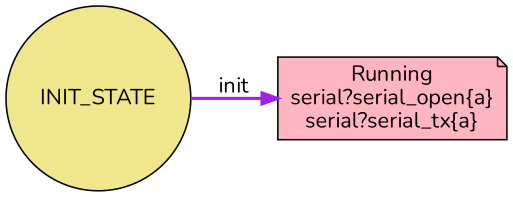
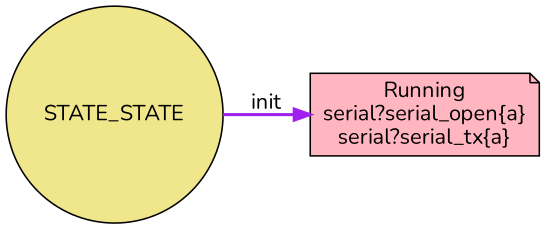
(98, 98) -> (115, 115)
